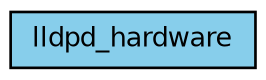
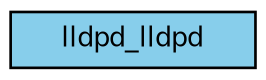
(133, 40) -> (133, 40)
